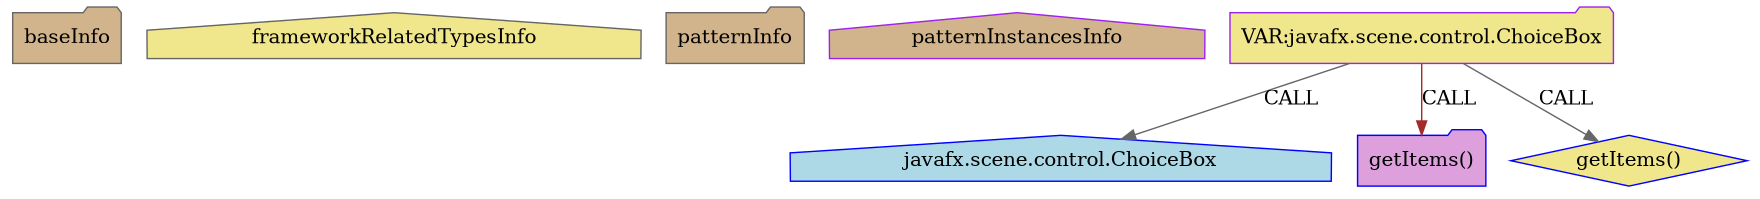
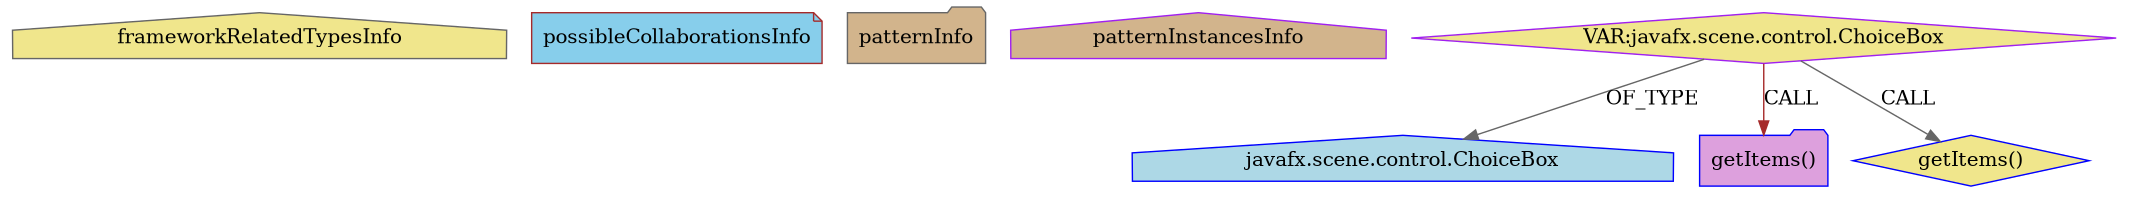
(67, 38) -> none
none -> (677, 38)
(1422, 38) -> (1764, 38)
(1291, 99) -> (1653, 99)
